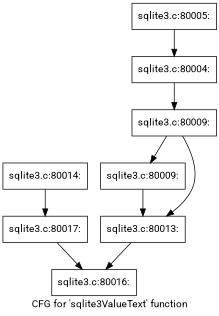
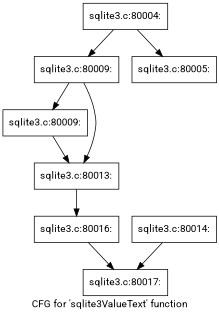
(174, 39) -> (147, 40)
(67, 253) -> (98, 253)
